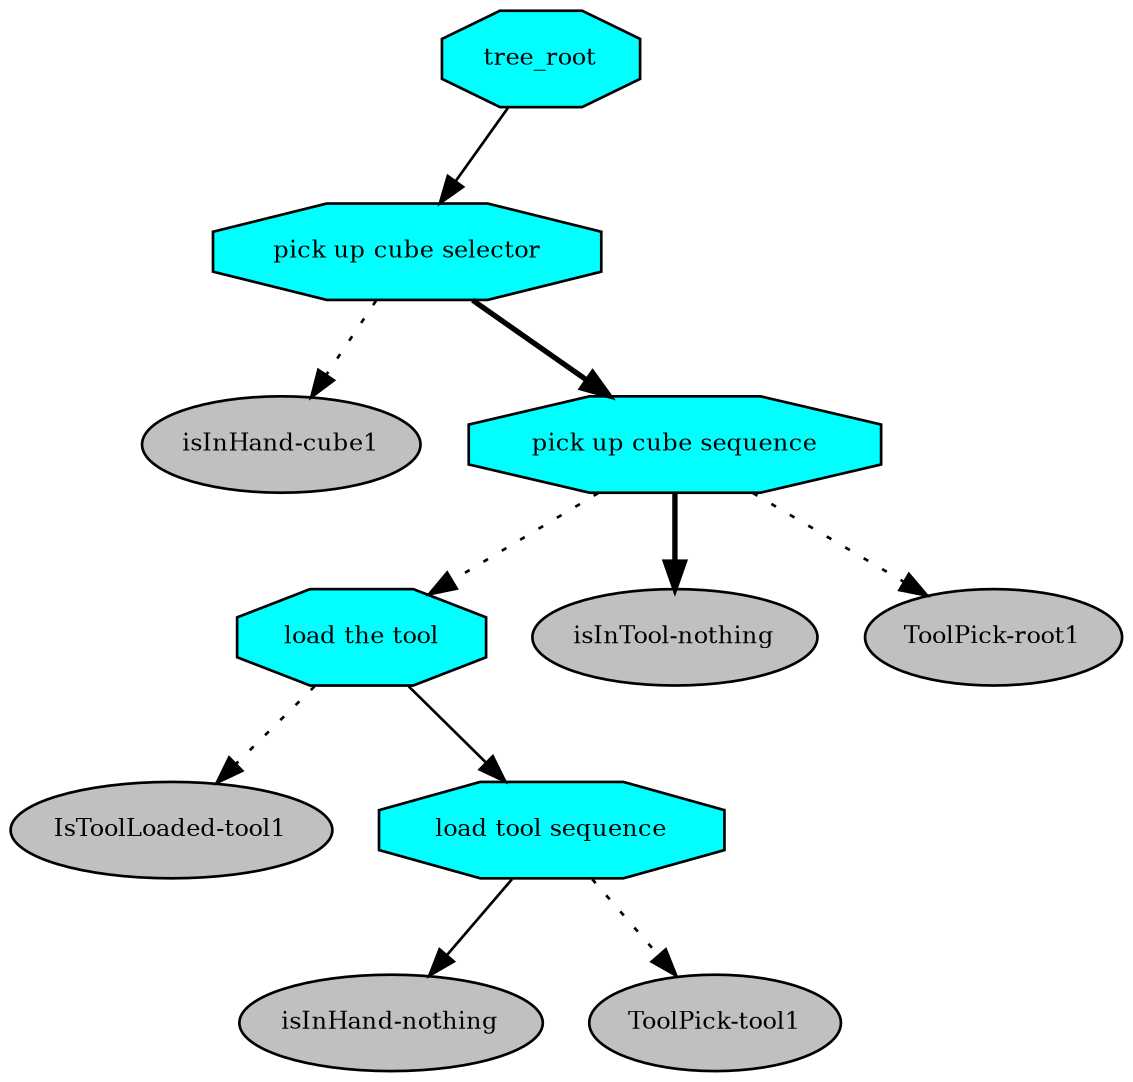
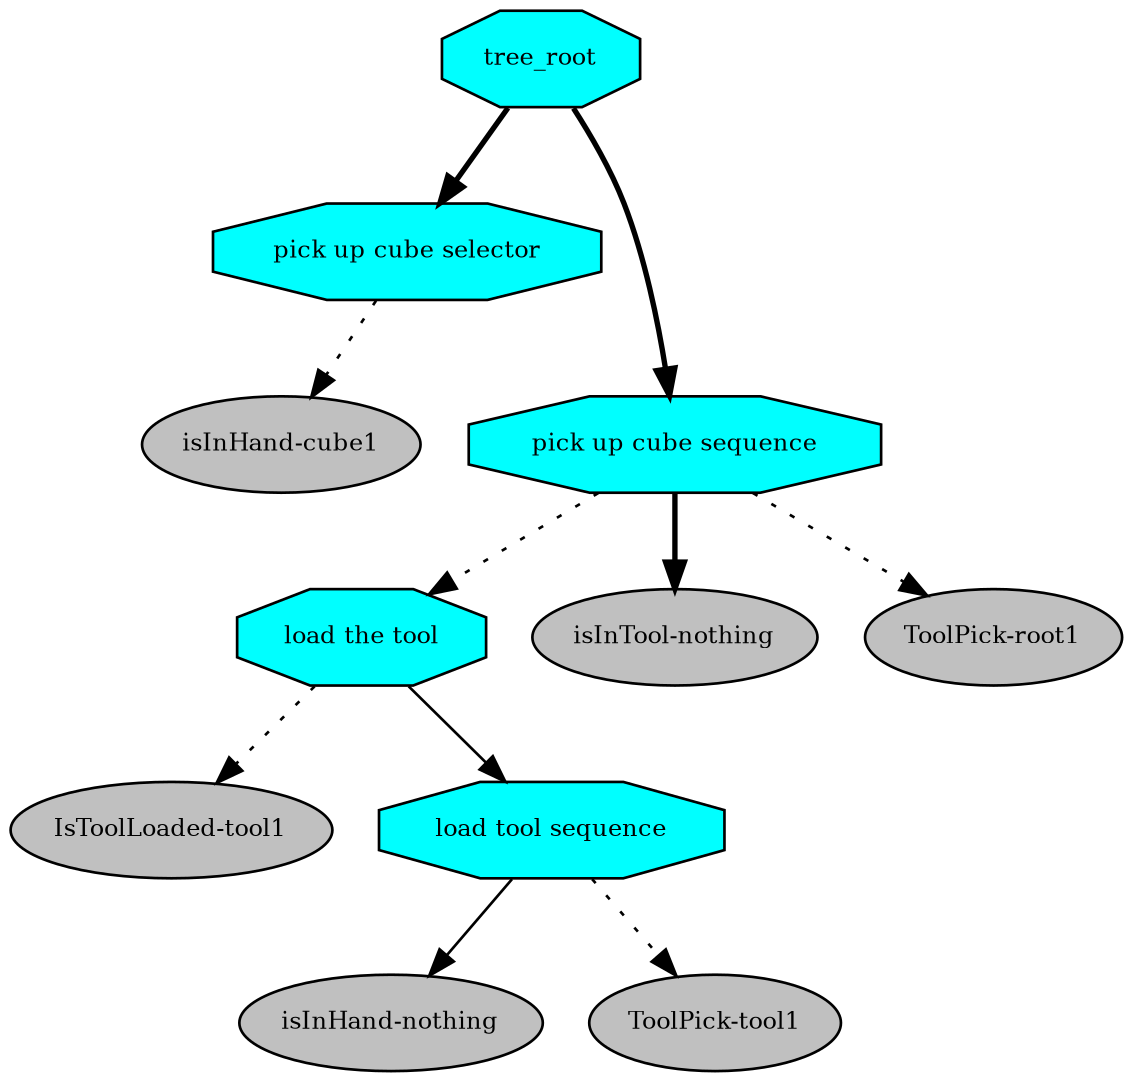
(482, 144) -> (482, 144)
(530, 340) -> (634, 233)
